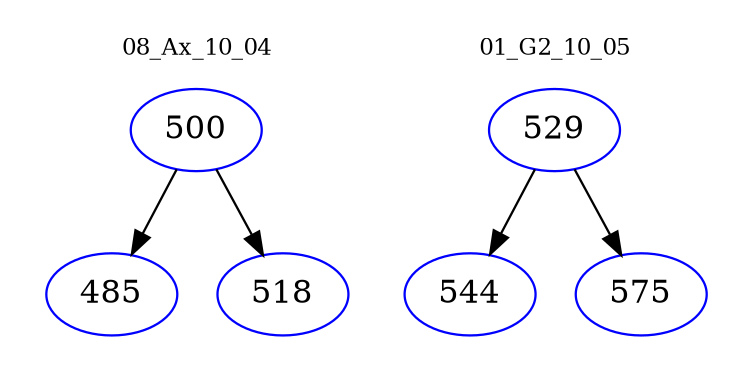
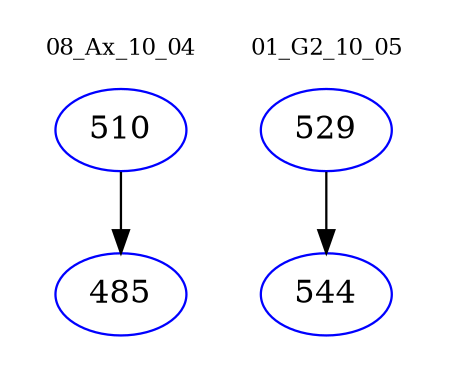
(196, 130) -> (121, 130)
(283, 294) -> none
(641, 294) -> none
